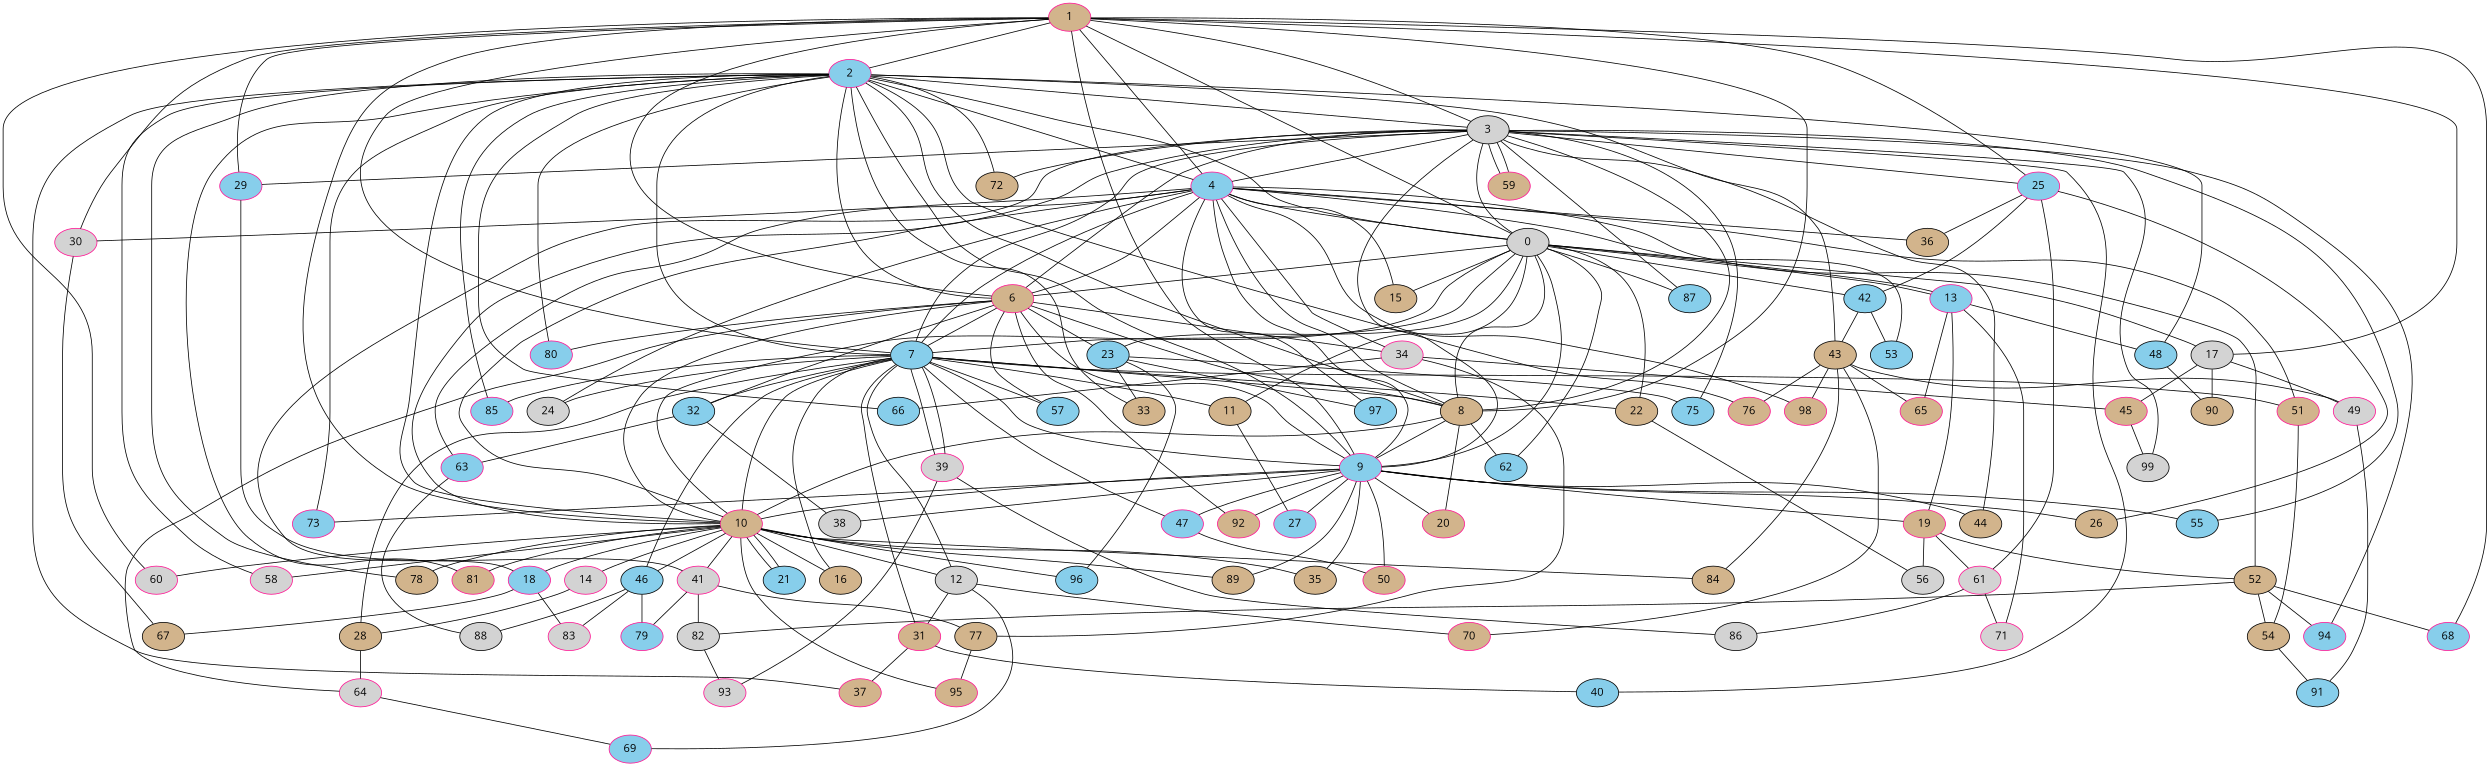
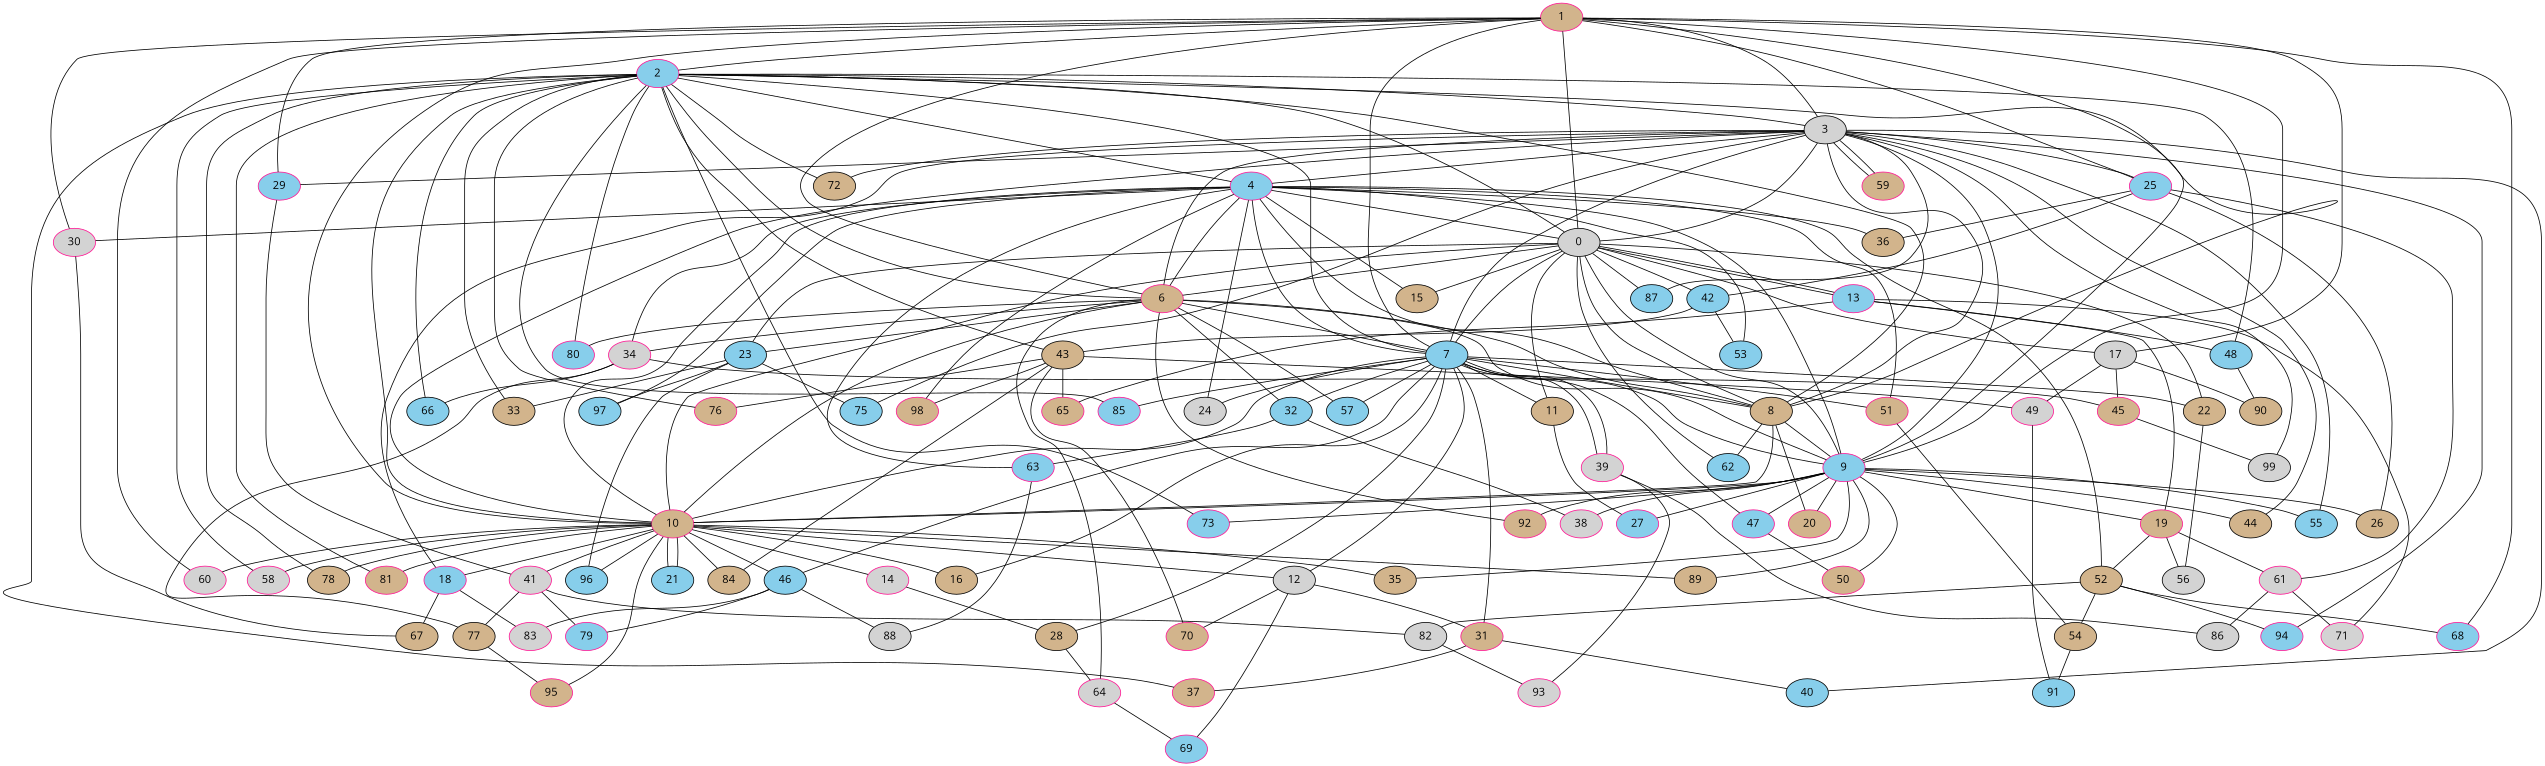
(1144, 105) -> none
(840, 524) -> (1581, 524)
